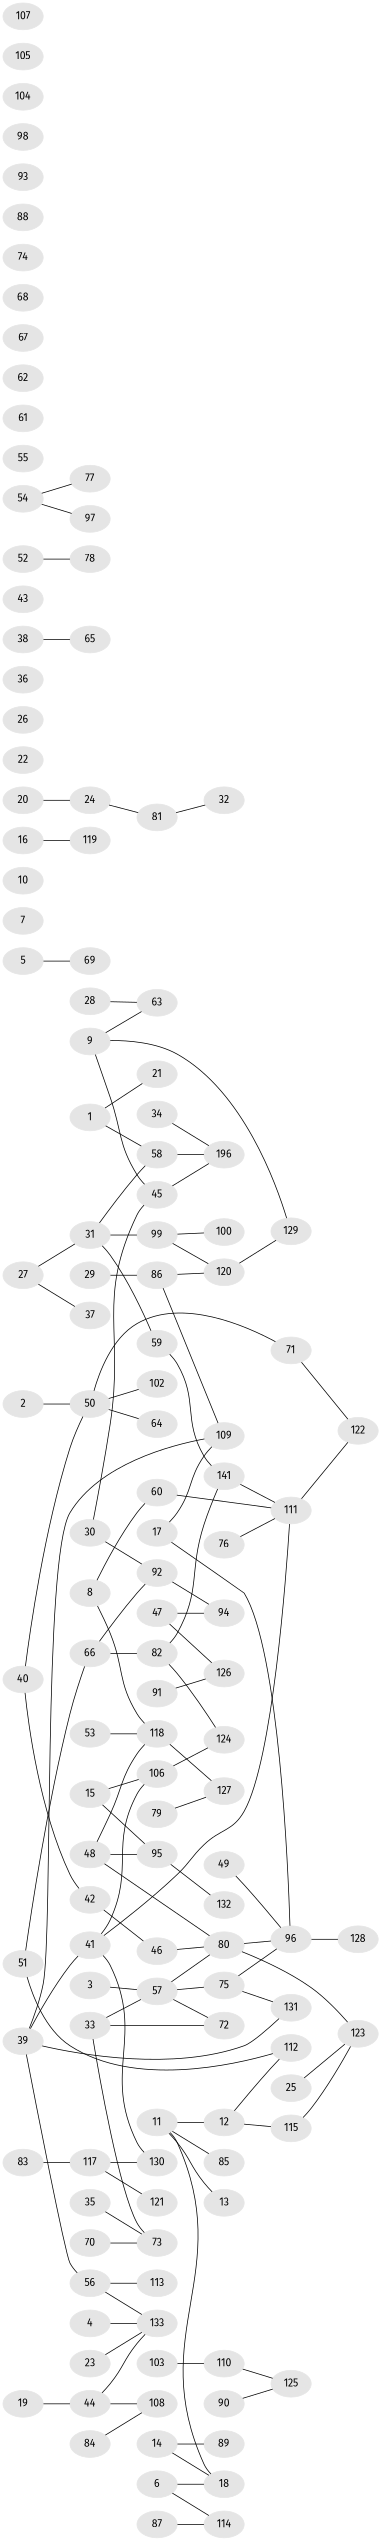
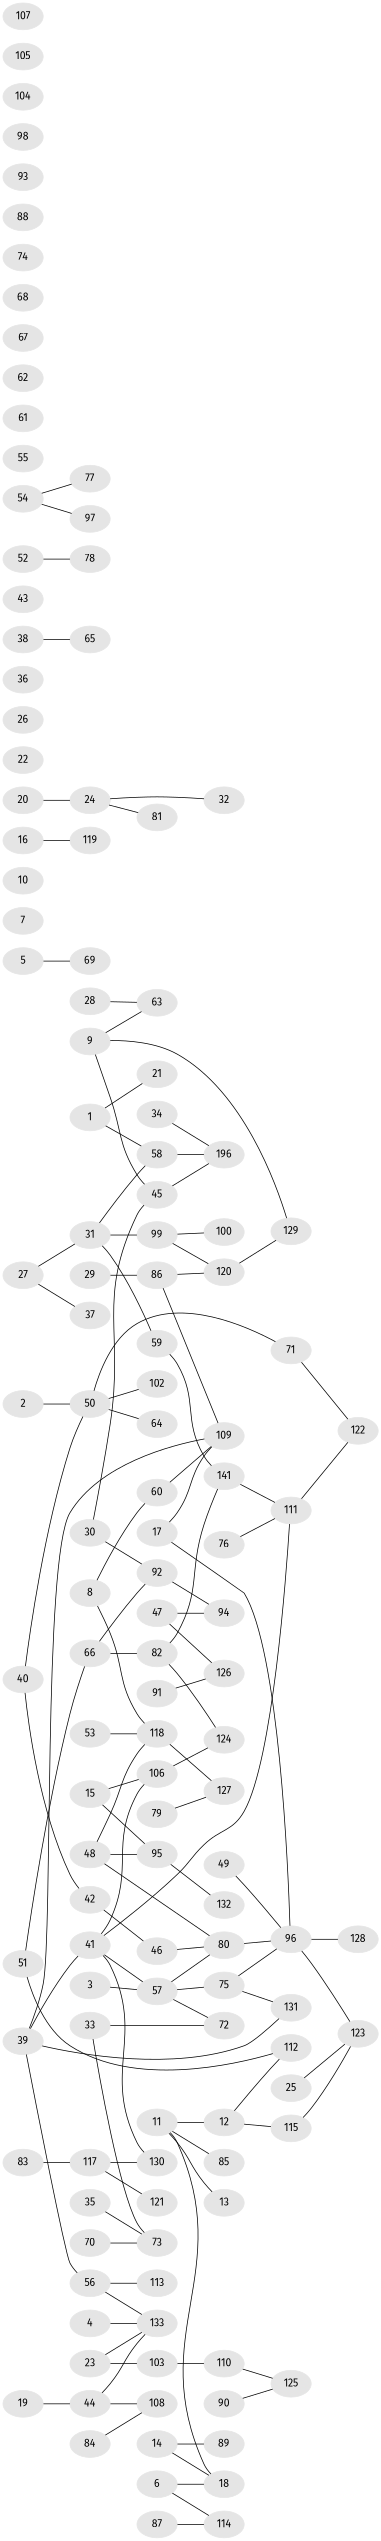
(191, 809) -> (157, 797)
(224, 1502) -> (190, 1464)
(300, 1980) -> (327, 1986)
(128, 2006) -> (124, 1968)
none -> (118, 2364)
